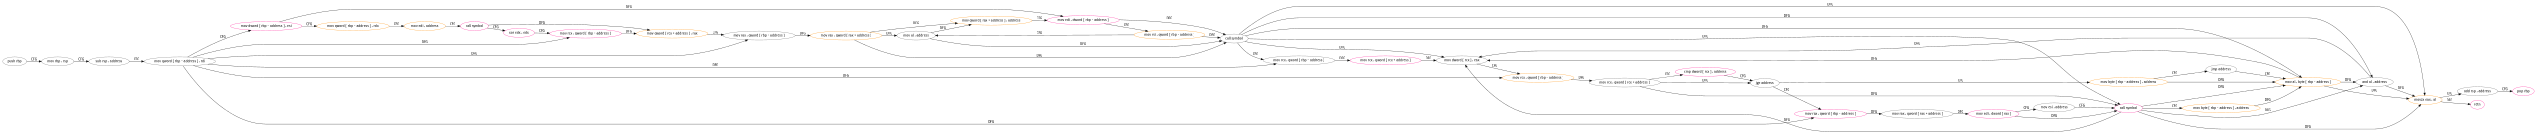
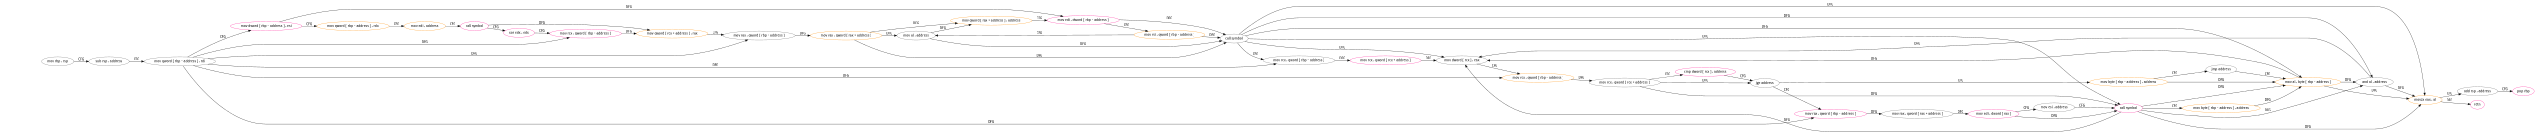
(15, 61) -> none
